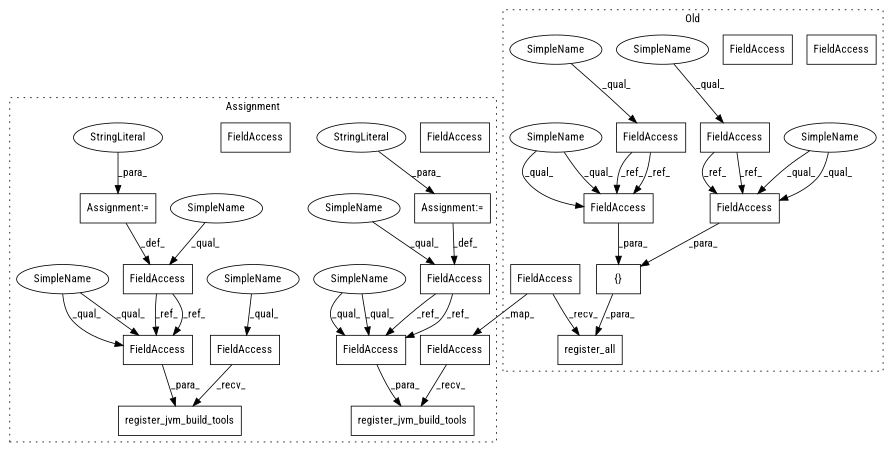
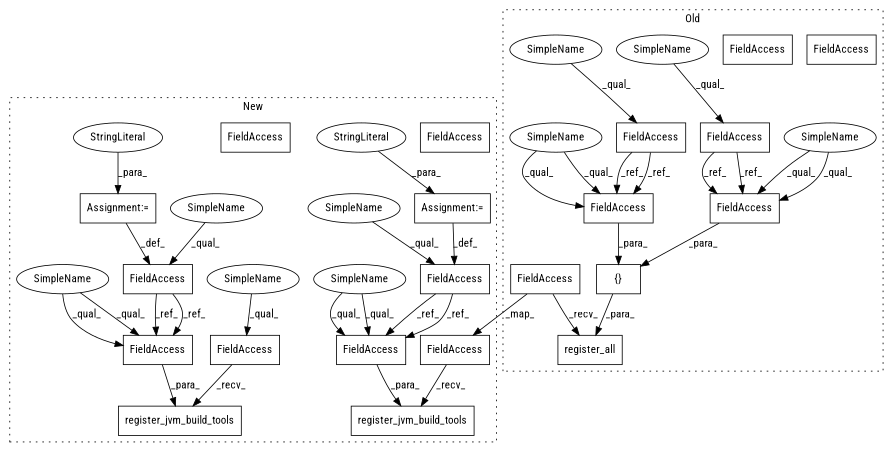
(253, 107) -> (253, 107)
